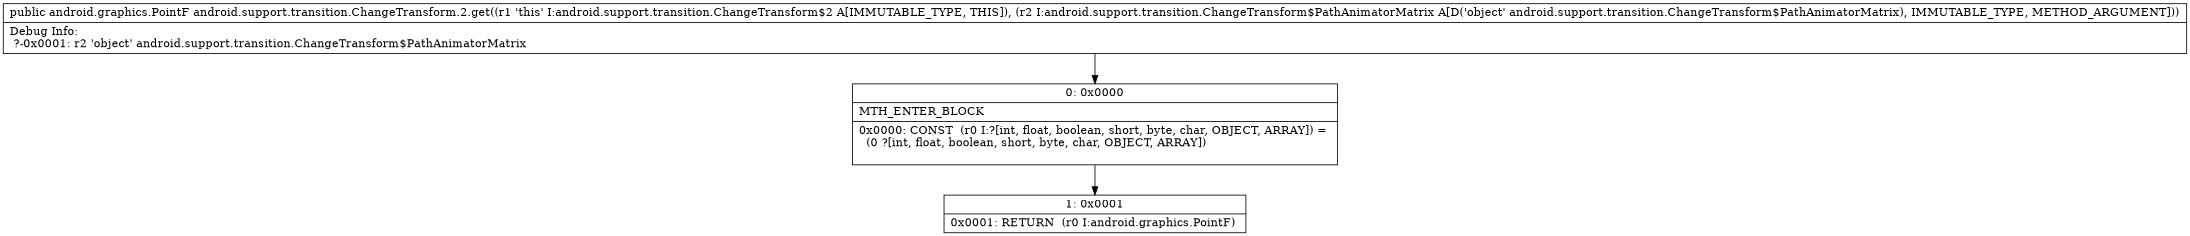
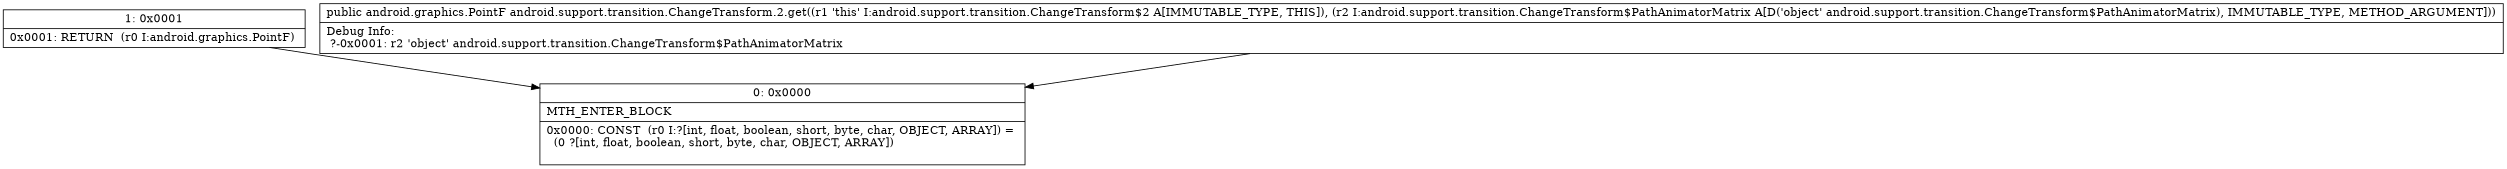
(1095, 176) -> (401, 67)
